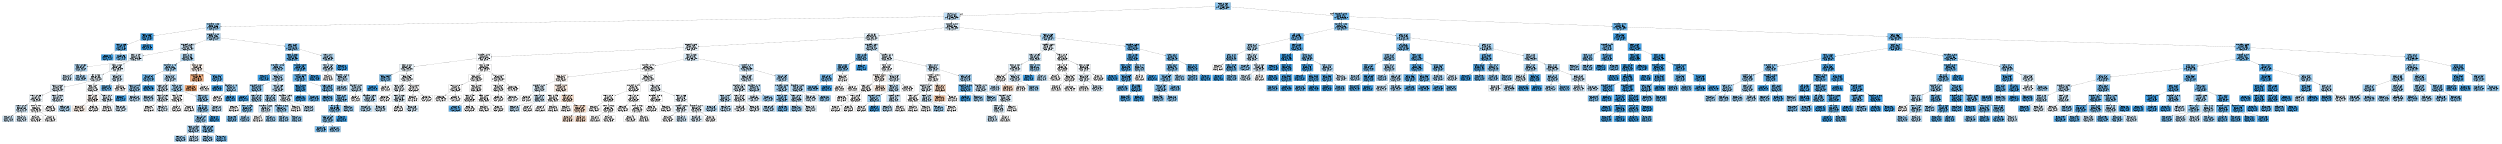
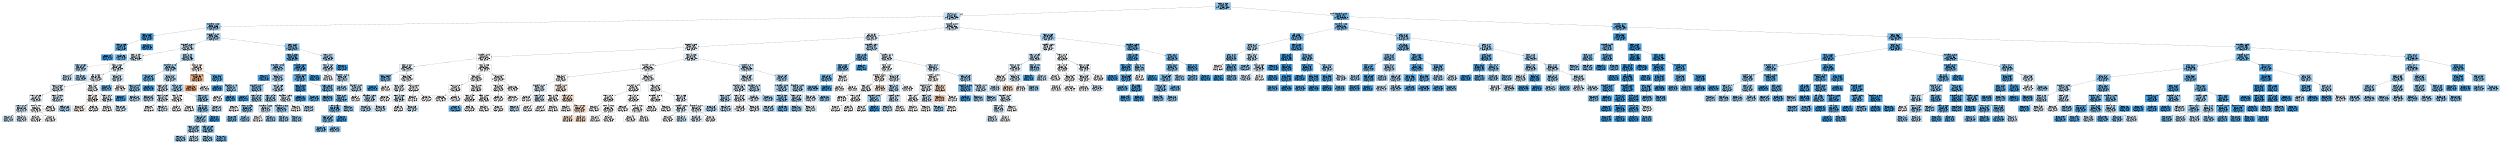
(2398, 98) -> (2398, 98)
(1647, 109) -> (1647, 109)
